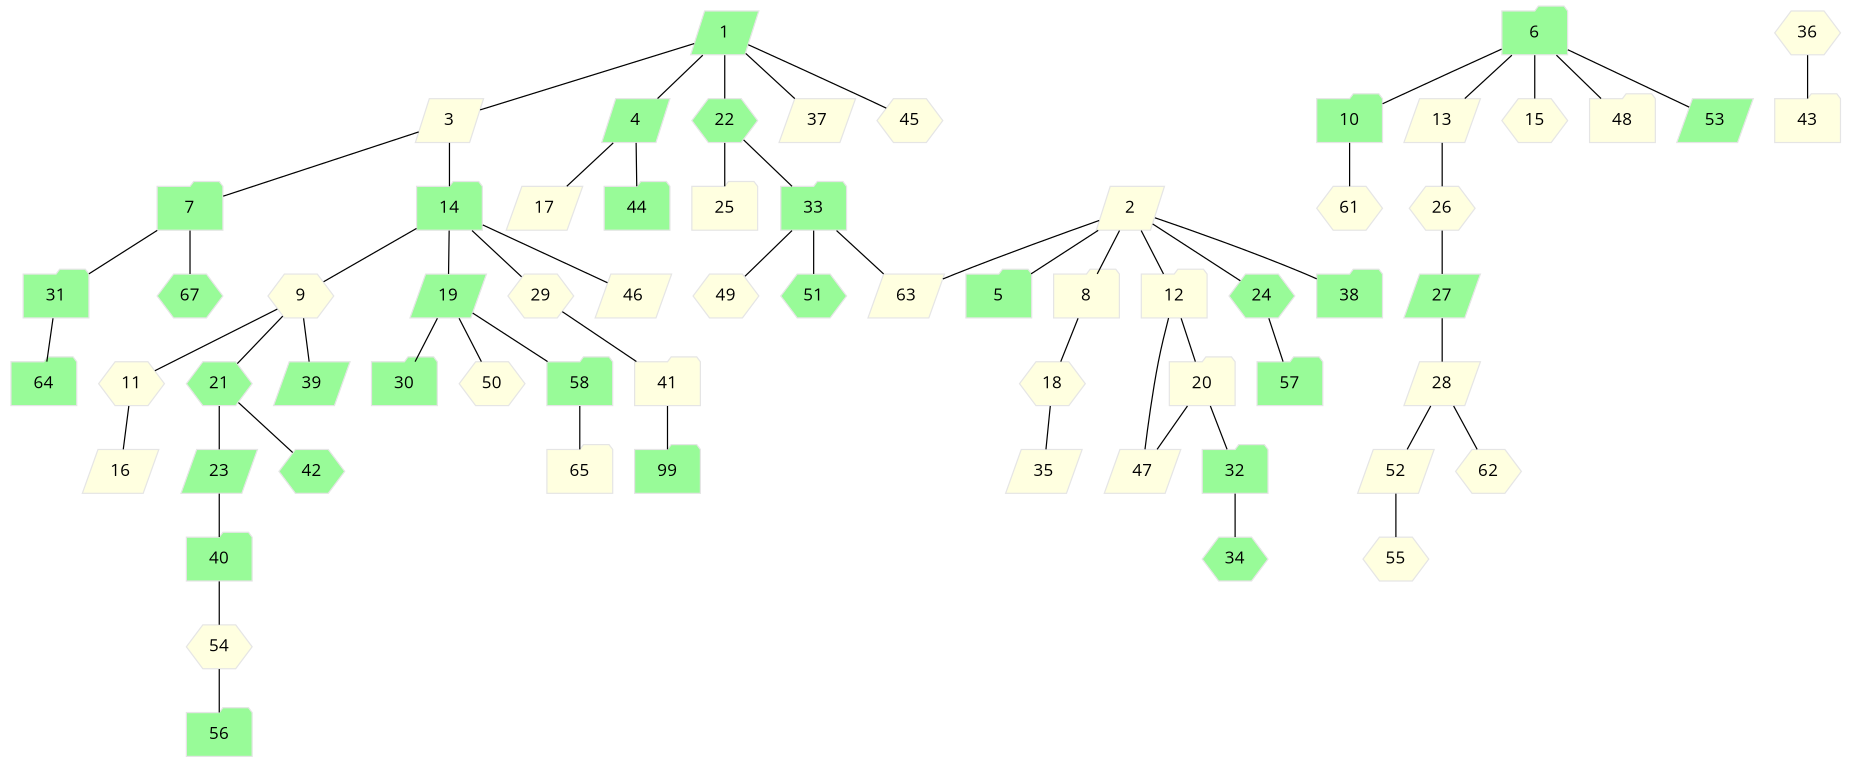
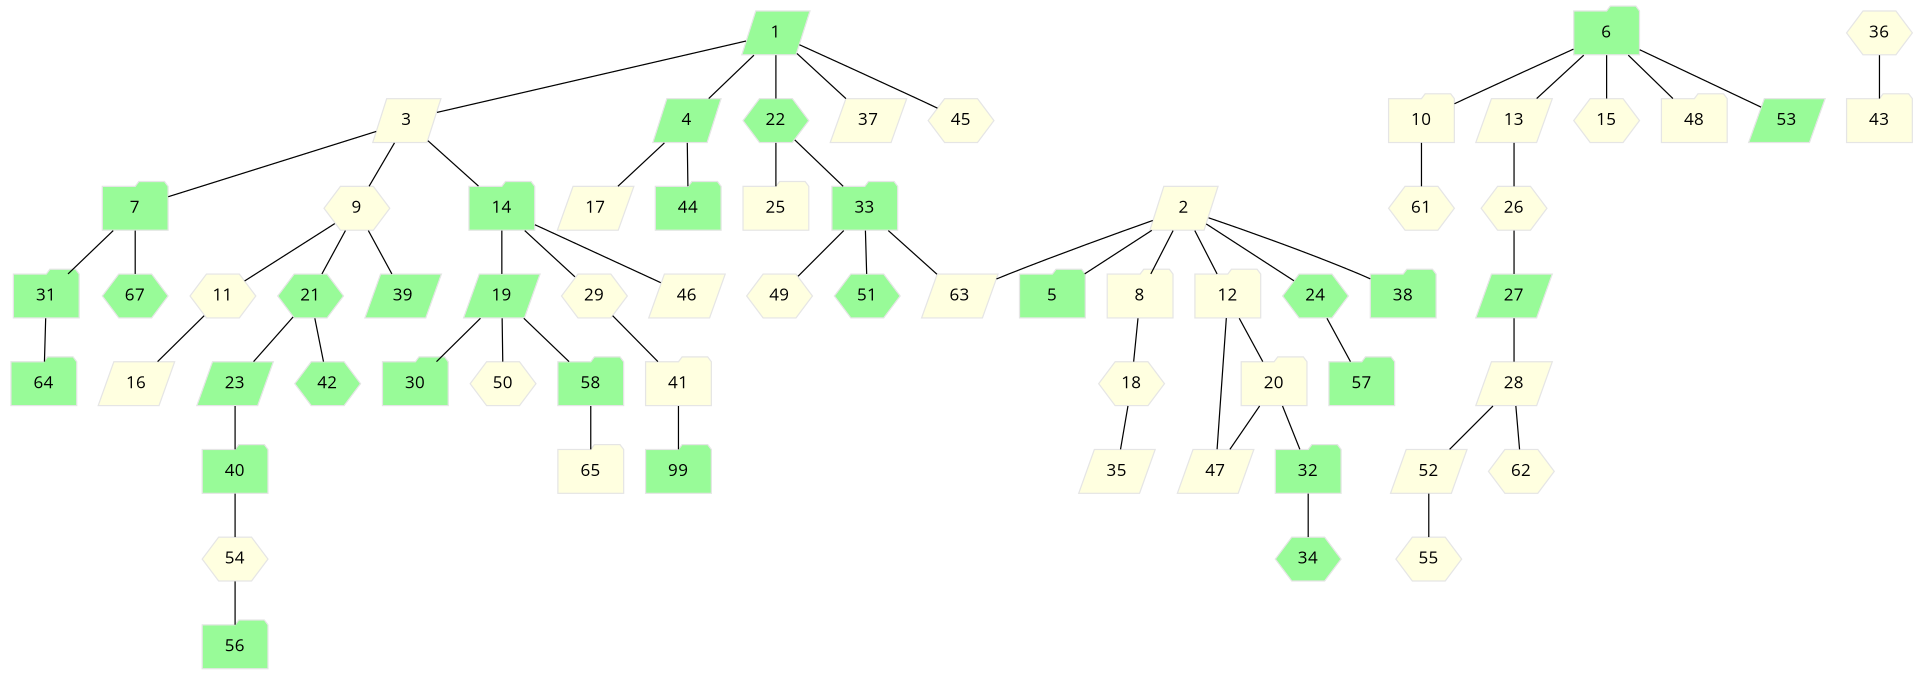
(1350, 121) -> (1421, 121)
(370, 255) -> (382, 165)
